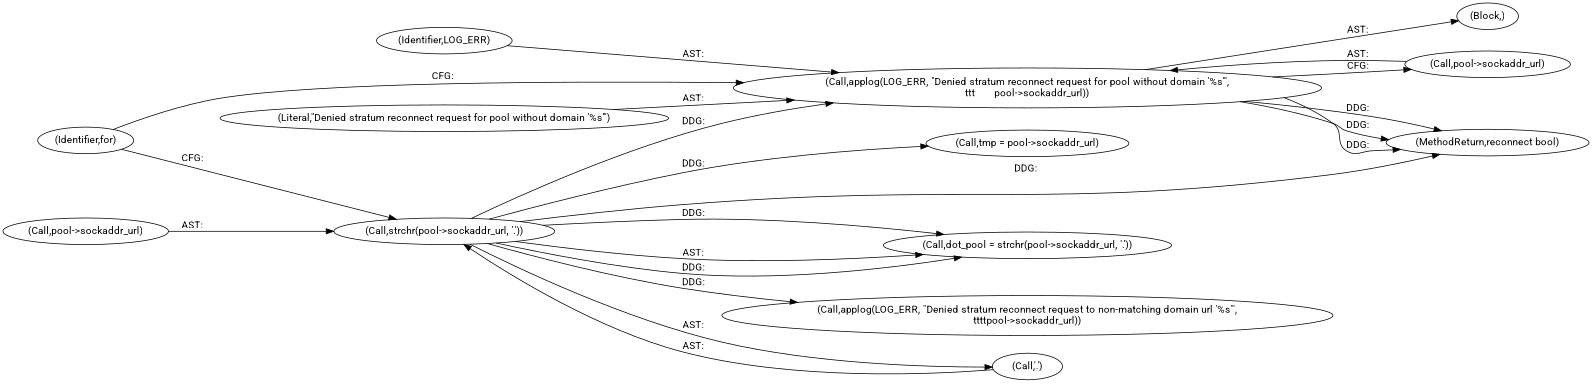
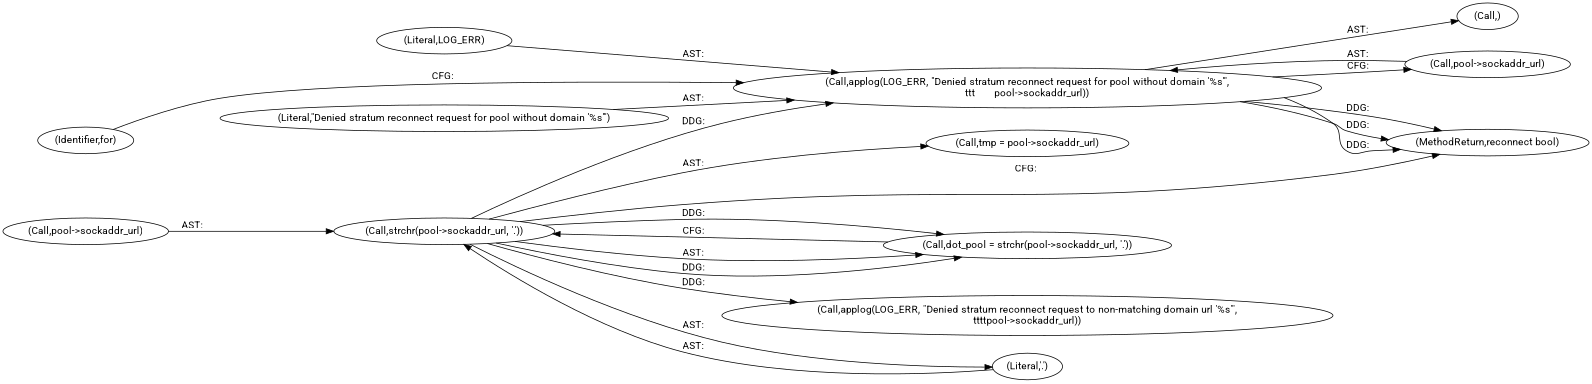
(1488, 16) -> (1488, 16)
(444, 41) -> (444, 41)
(695, 164) -> (695, 164)
(1027, 169) -> (1027, 169)
(255, 183) -> (724, 238)
(1027, 366) -> (1027, 366)
